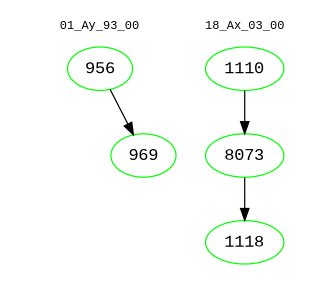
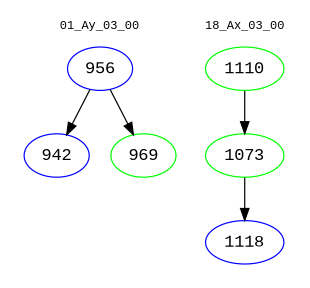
(100, 26) -> (100, 26)
(100, 69) -> (100, 69)
none -> (57, 156)
(245, 156) -> (245, 156)
(245, 242) -> (245, 242)
